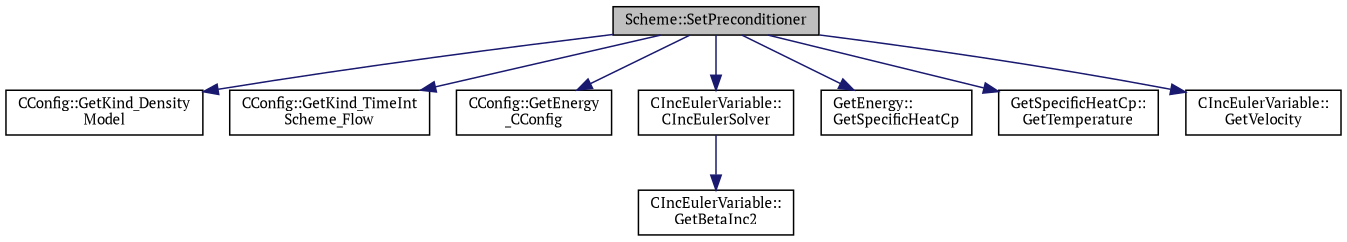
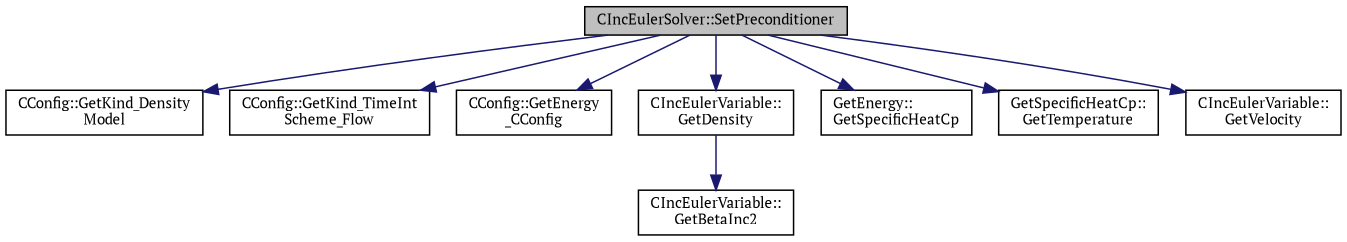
(716, 21) -> (716, 21)
(716, 113) -> (716, 113)
